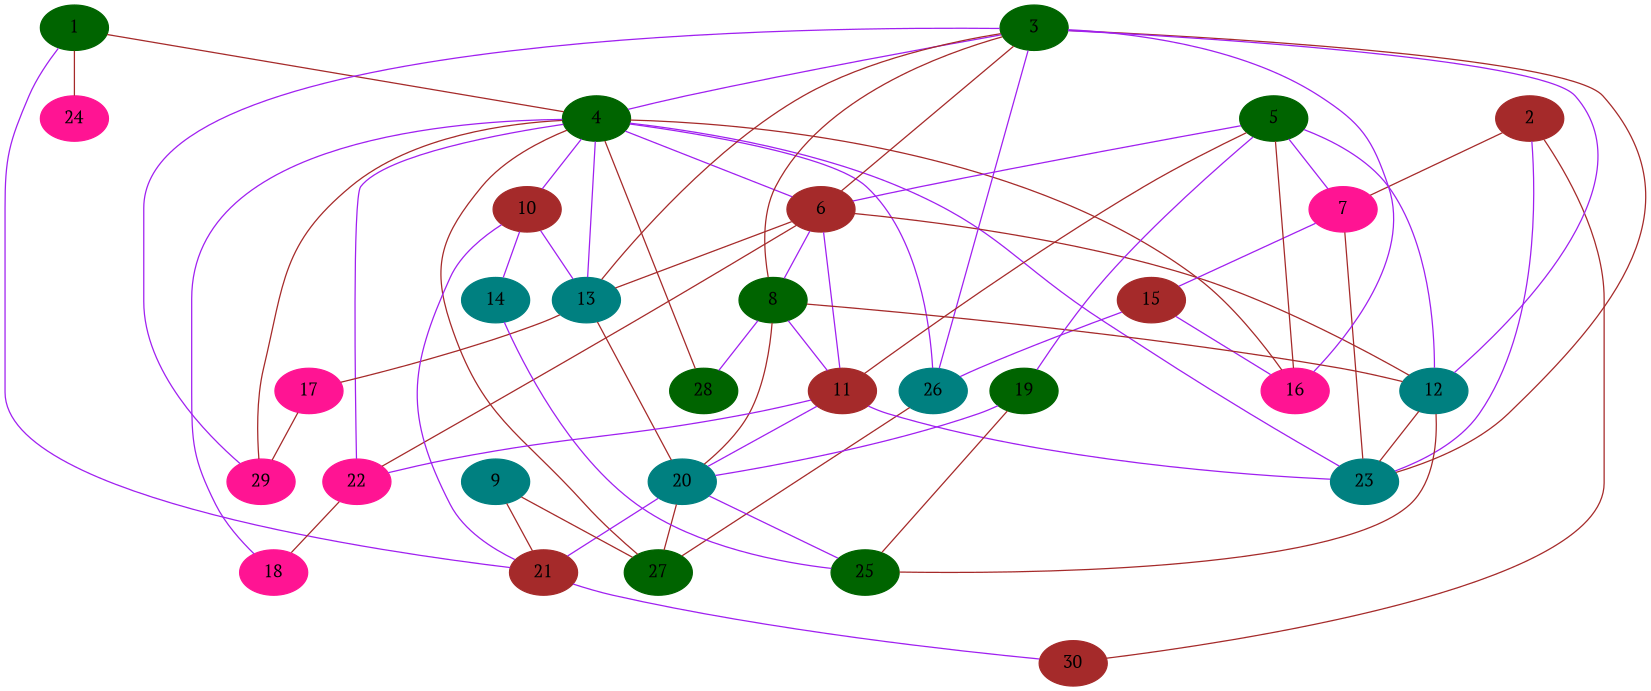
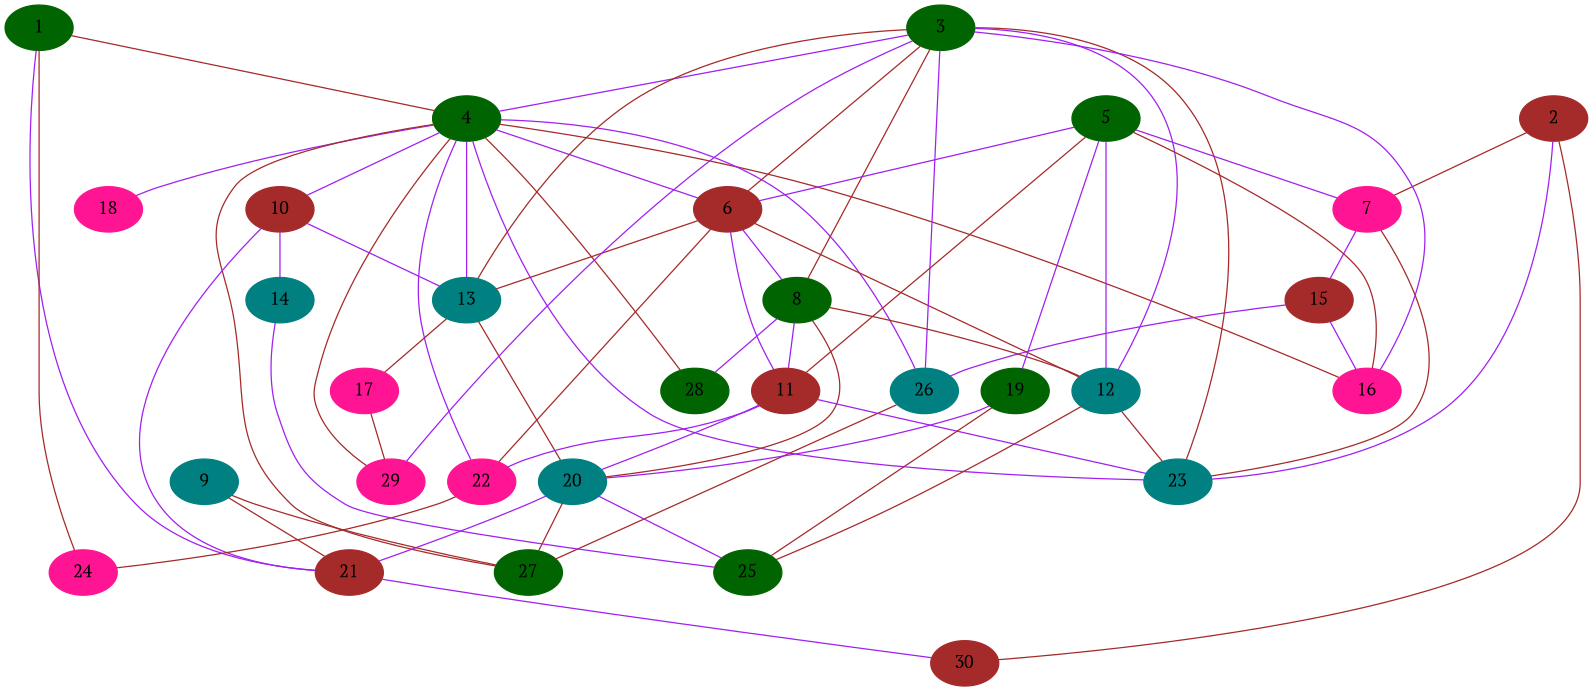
(315, 527) -> (280, 543)
